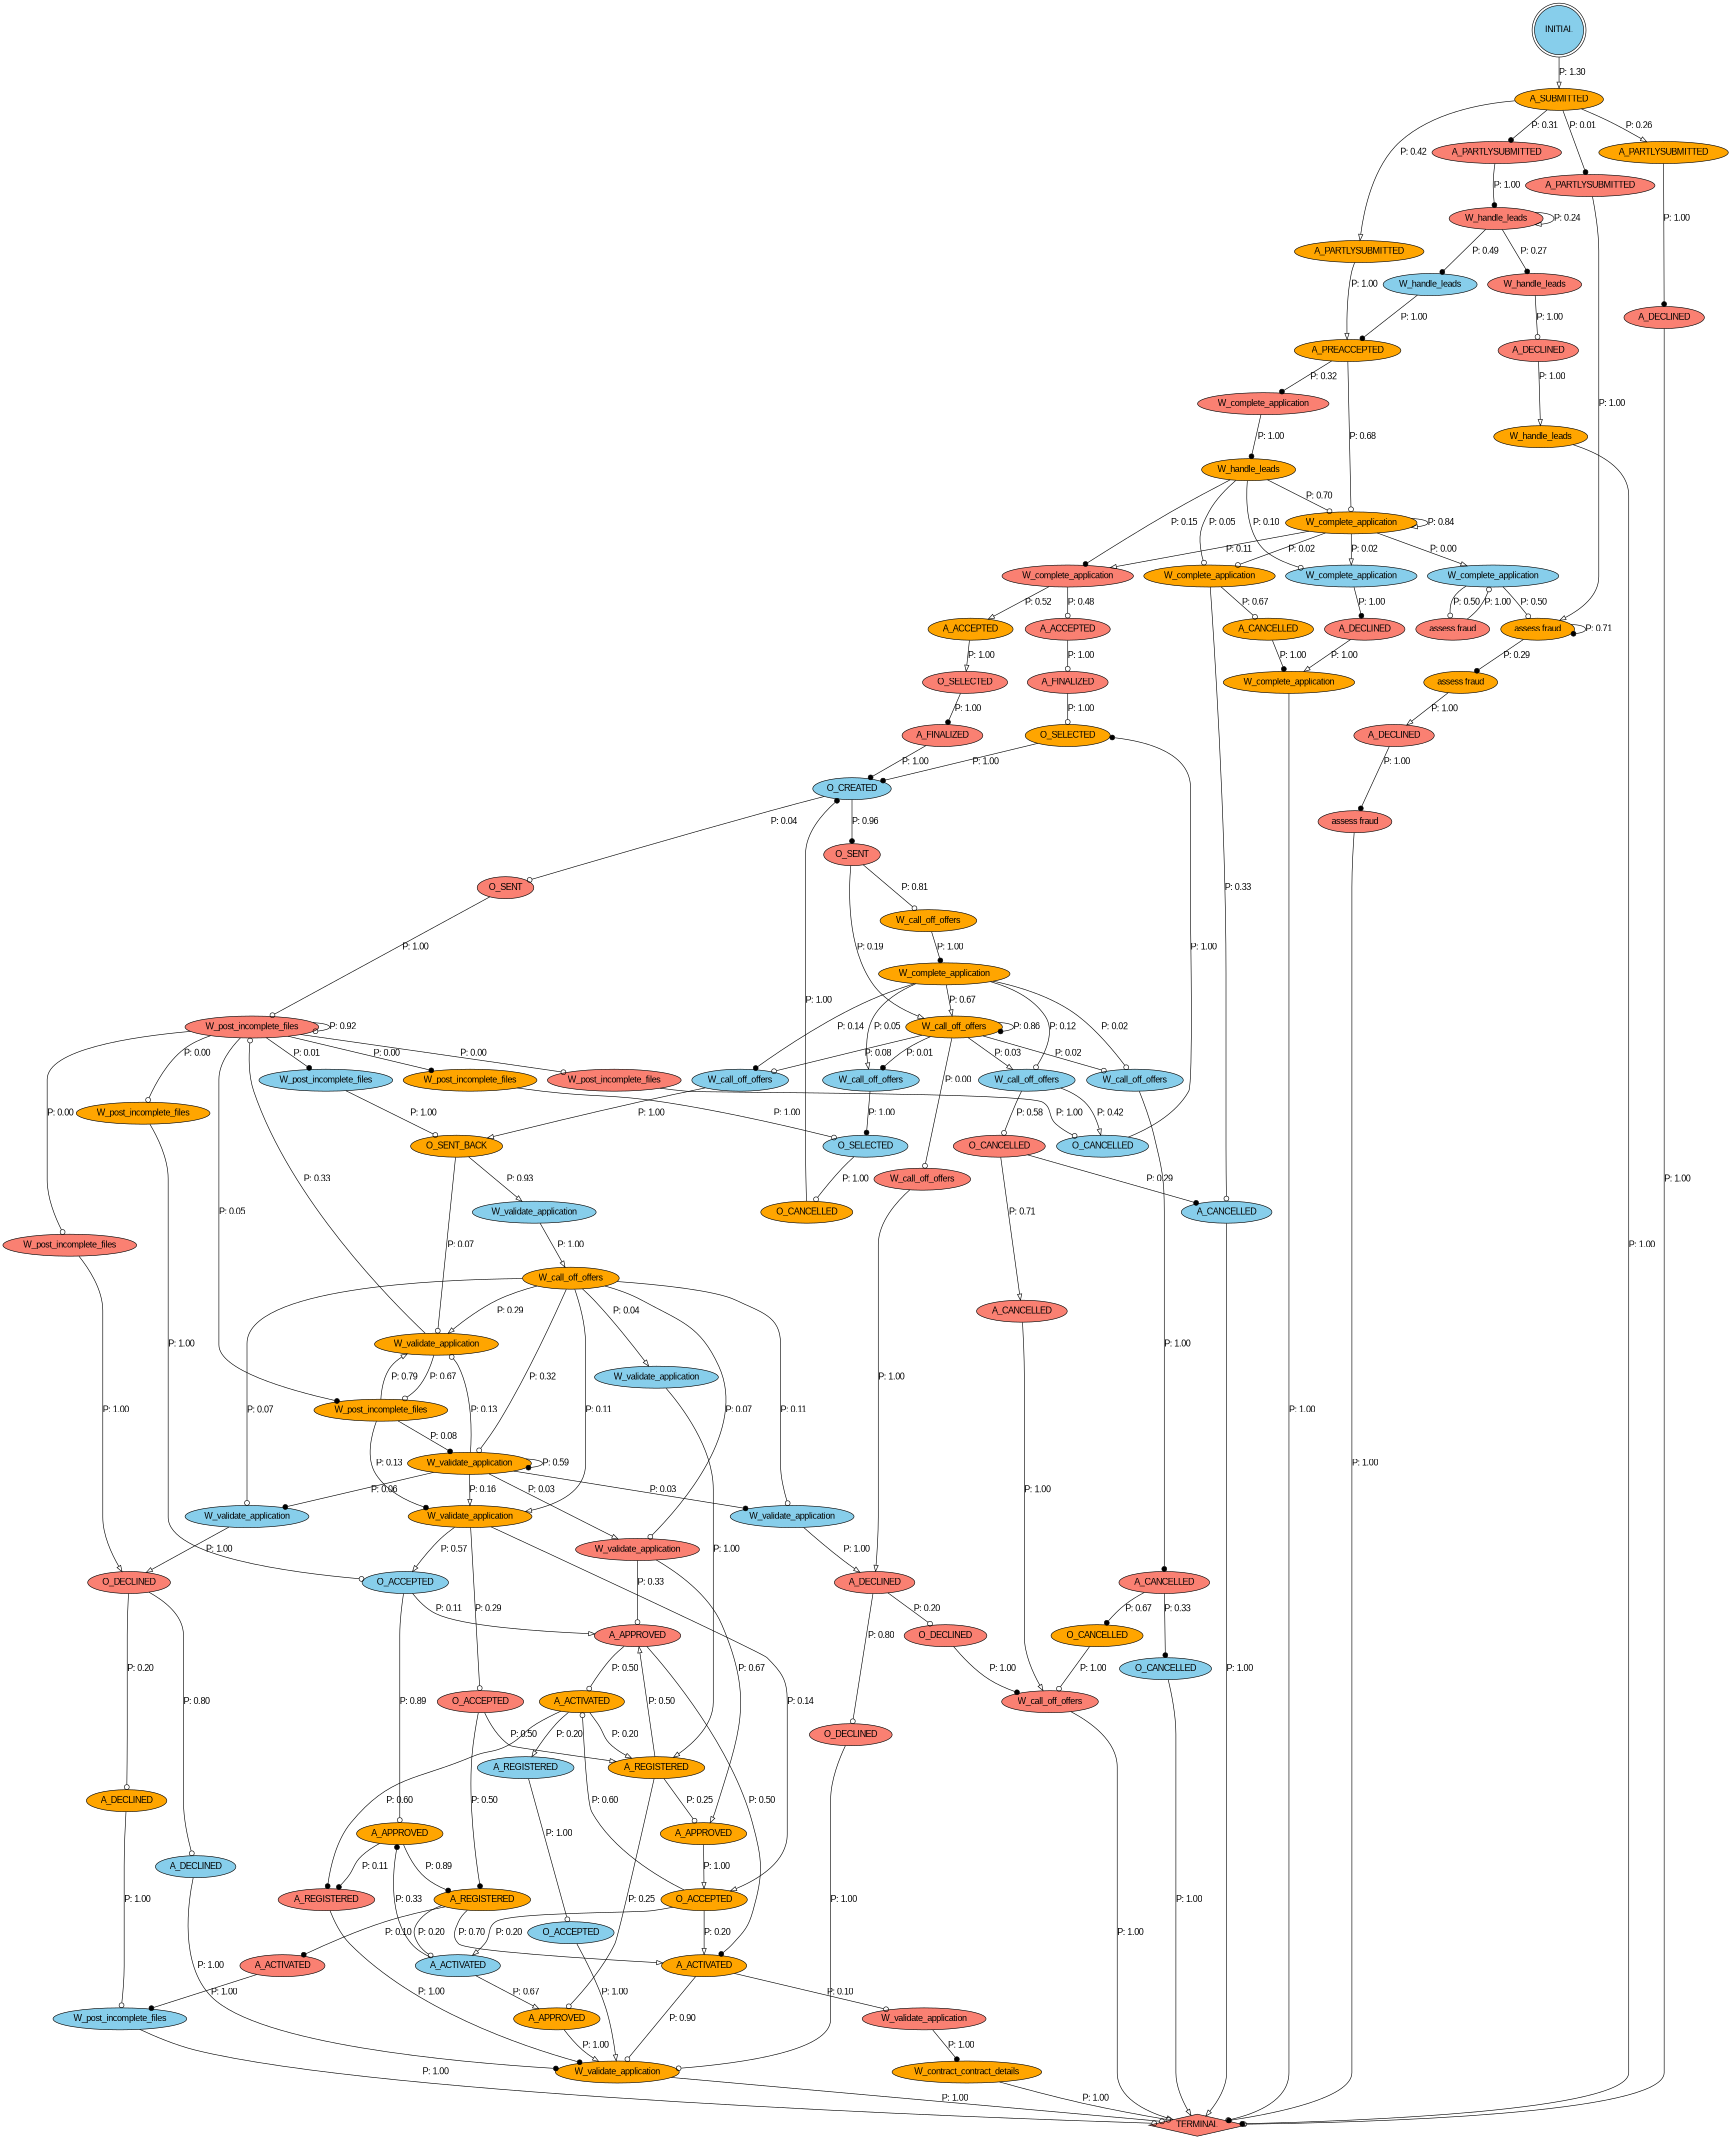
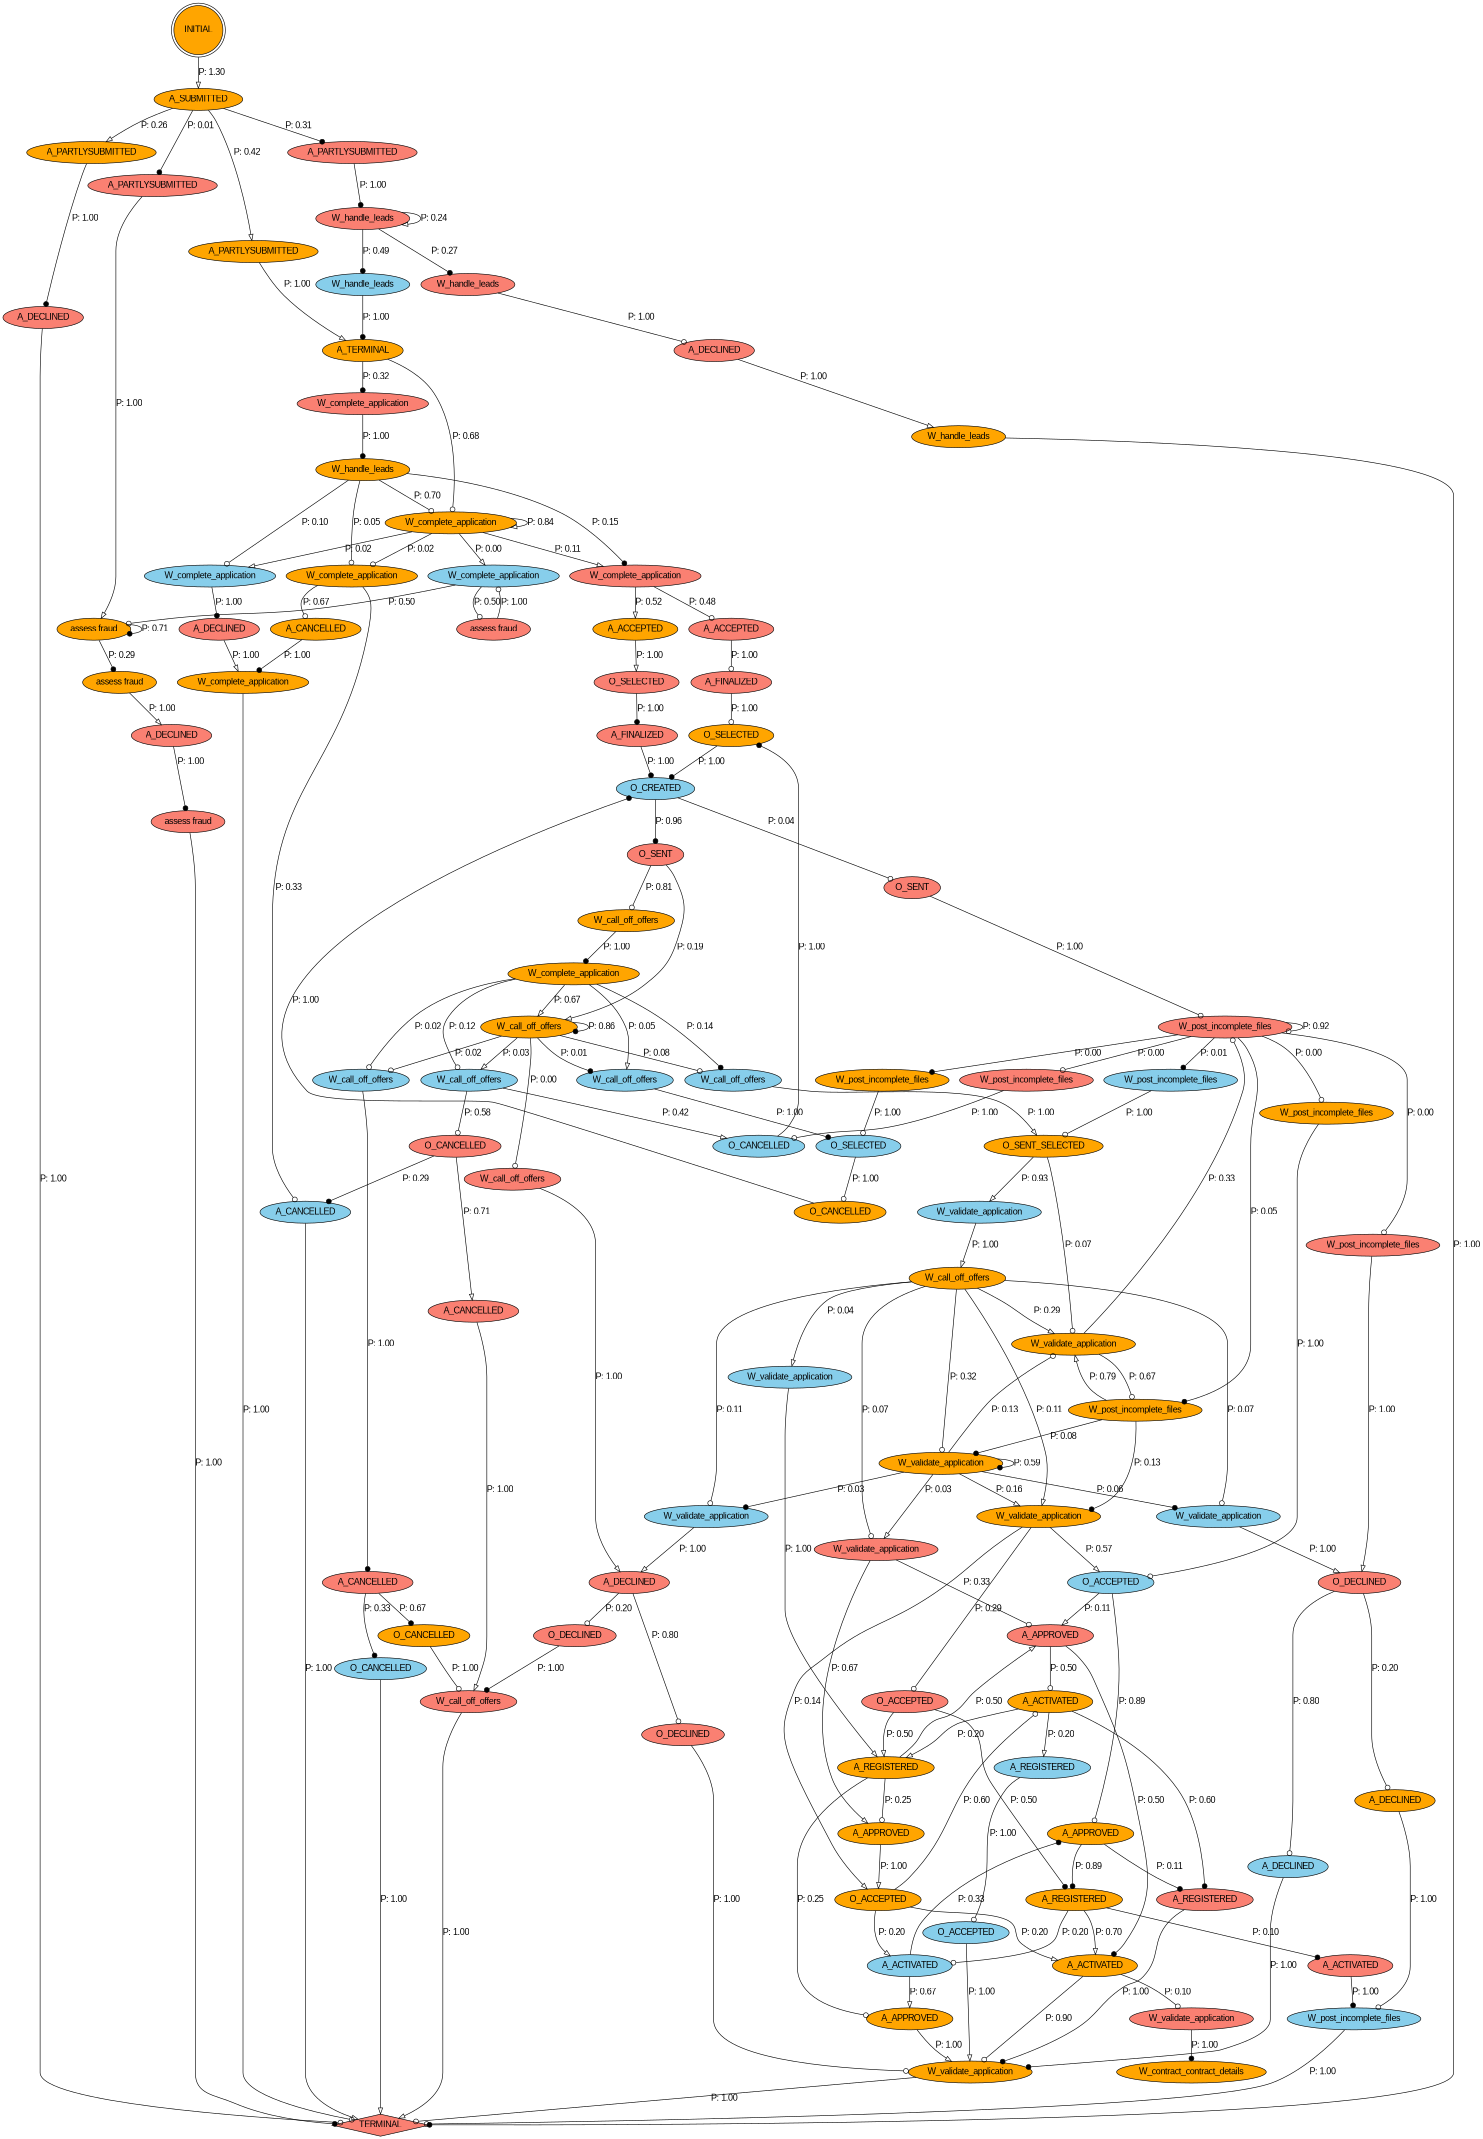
(1559, 30) -> (198, 30)
(1348, 351) -> (363, 351)
(457, 1146) -> (1044, 1146)
(1082, 2103) -> none
